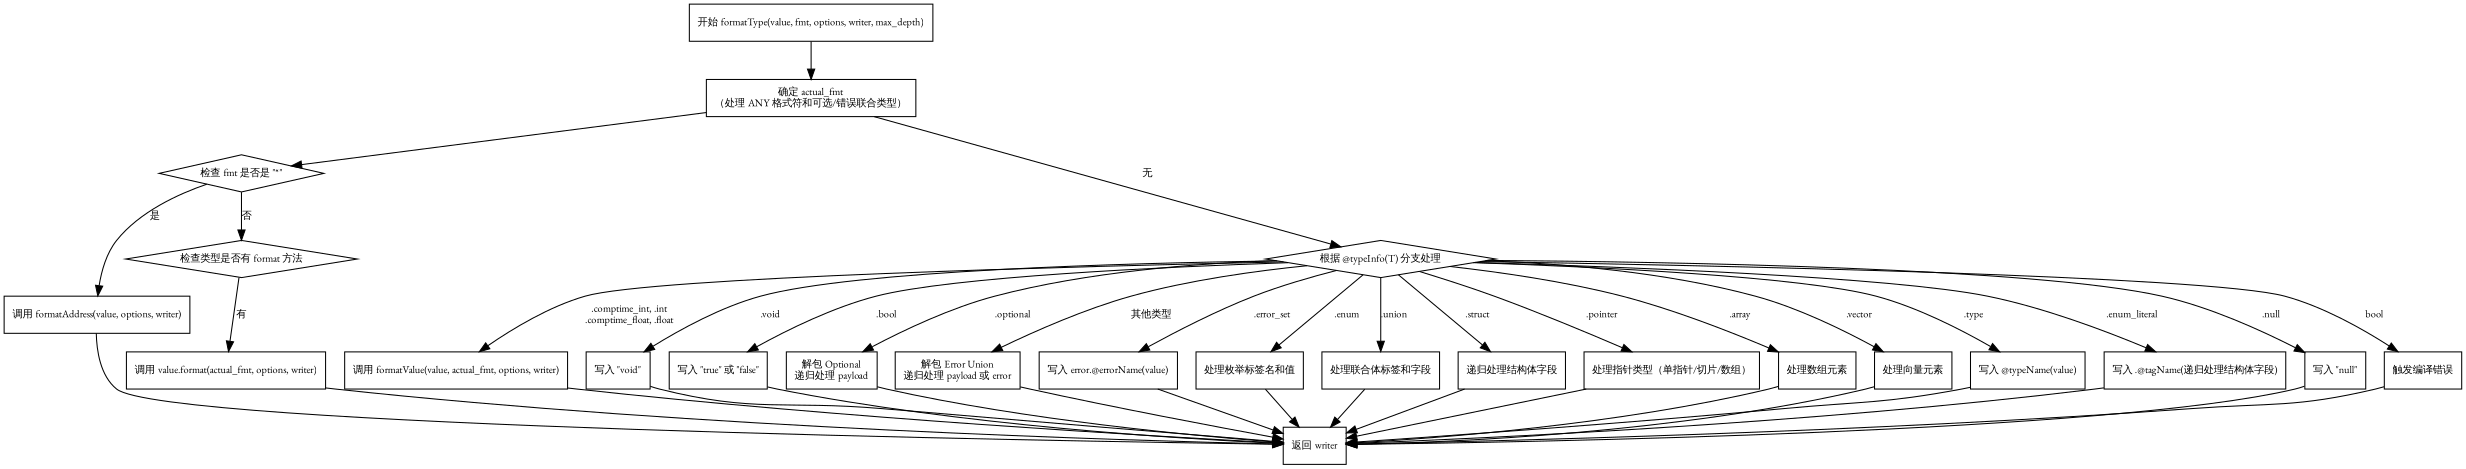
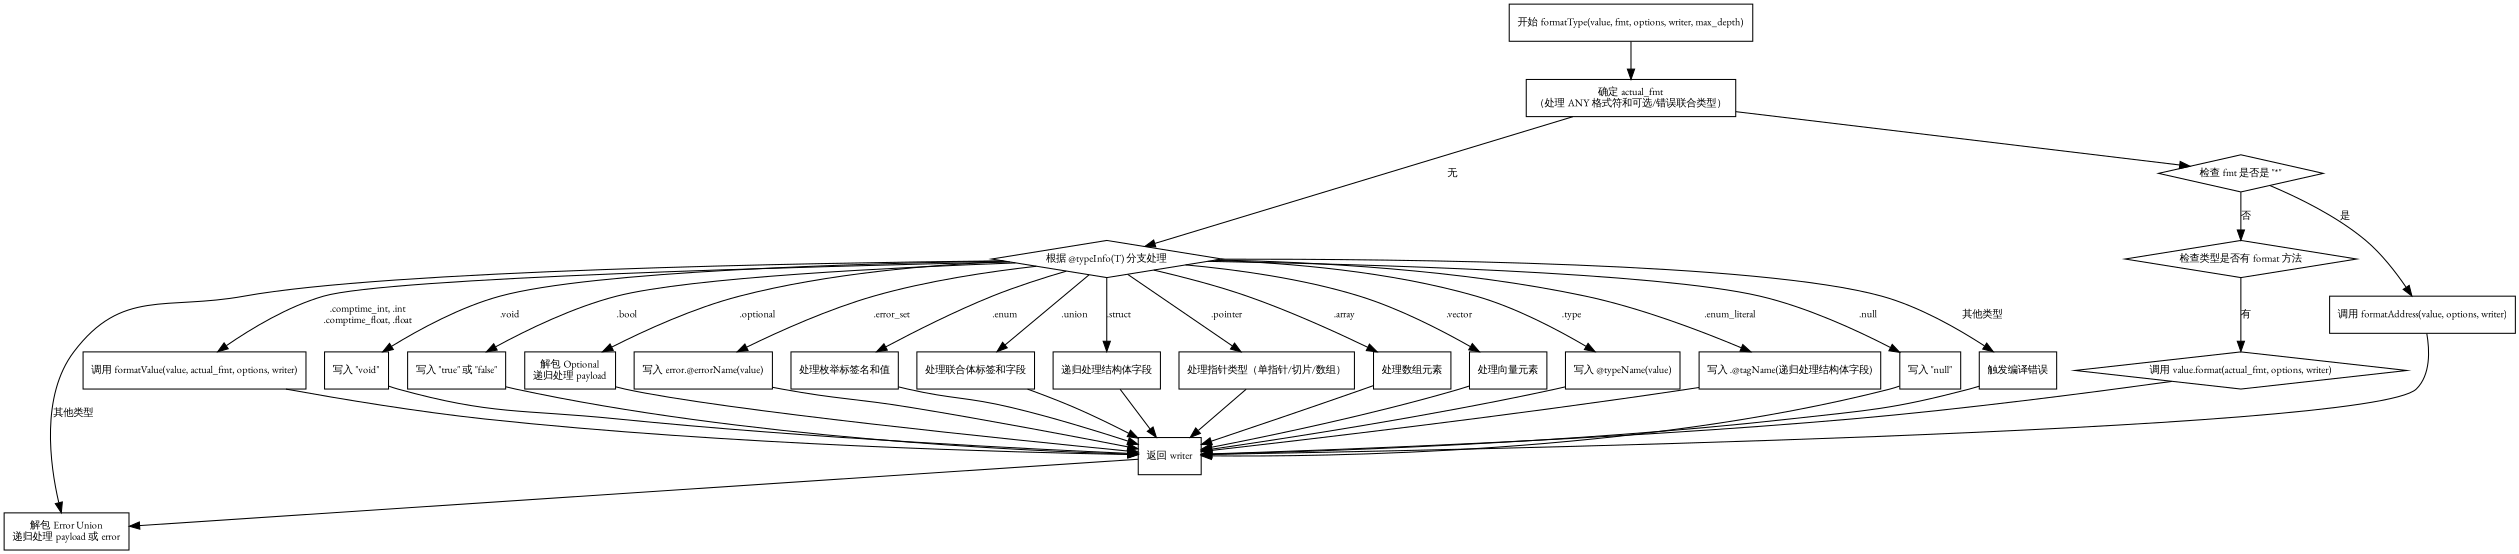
(2375, 315) -> (1983, 315)
(226, 370) -> (2241, 370)
(1146, 413) -> (639, 492)
